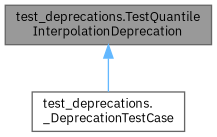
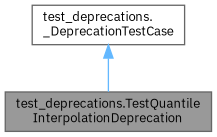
(108, 75) -> (108, 75)
